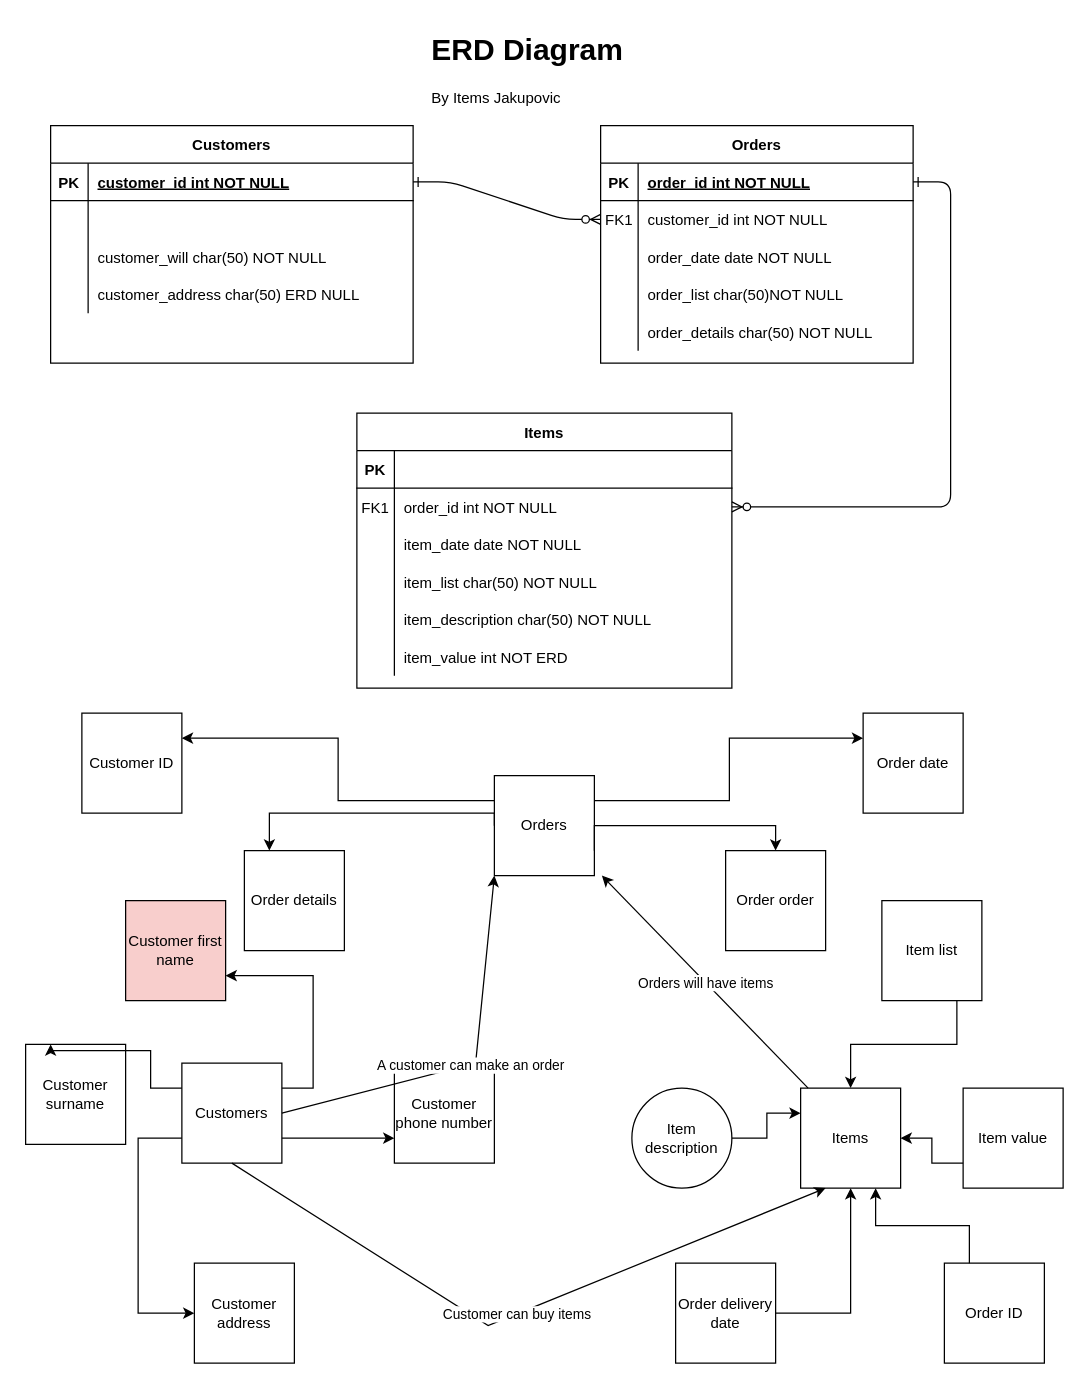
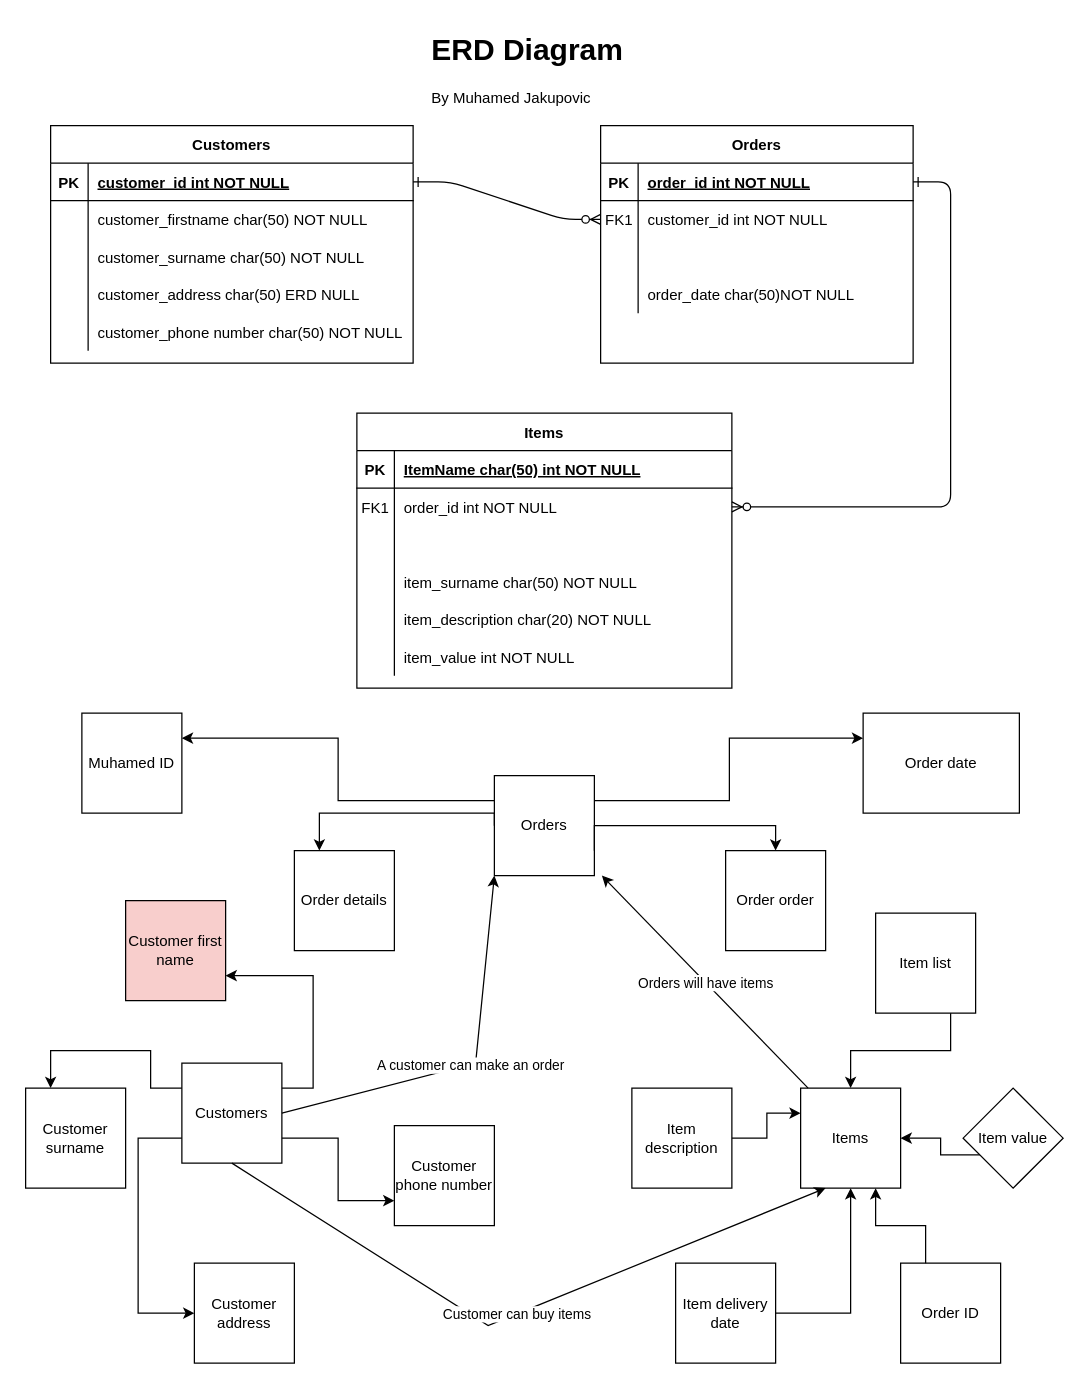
(502, 31) -> (510, 31)
none -> (251, 219)
(776, 257) -> none
(216, 258) -> (234, 258)
(753, 295) -> (757, 295)
none -> (251, 332)
(776, 332) -> none
none -> (563, 469)
(563, 544) -> none
(505, 583) -> (522, 583)
(535, 620) -> (535, 620)
(484, 658) -> (489, 658)
(132, 763) -> (132, 763)
(913, 763) -> (941, 763)
(294, 901) -> (344, 901)
(932, 951) -> (926, 963)
(76, 1094) -> (76, 1138)
(444, 1113) -> (444, 1176)
(682, 1138) -> (682, 1138)
(1013, 1138) -> (1013, 1138)
(726, 1313) -> (726, 1313)
(994, 1313) -> (951, 1313)
